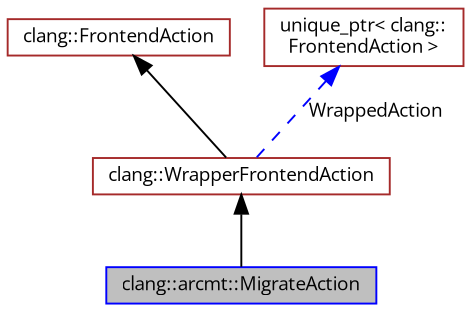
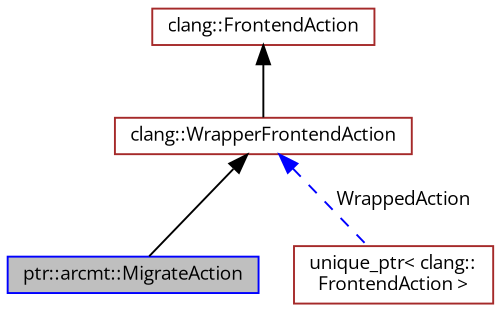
(291, 119) -> (330, 207)
(241, 285) -> (133, 275)
